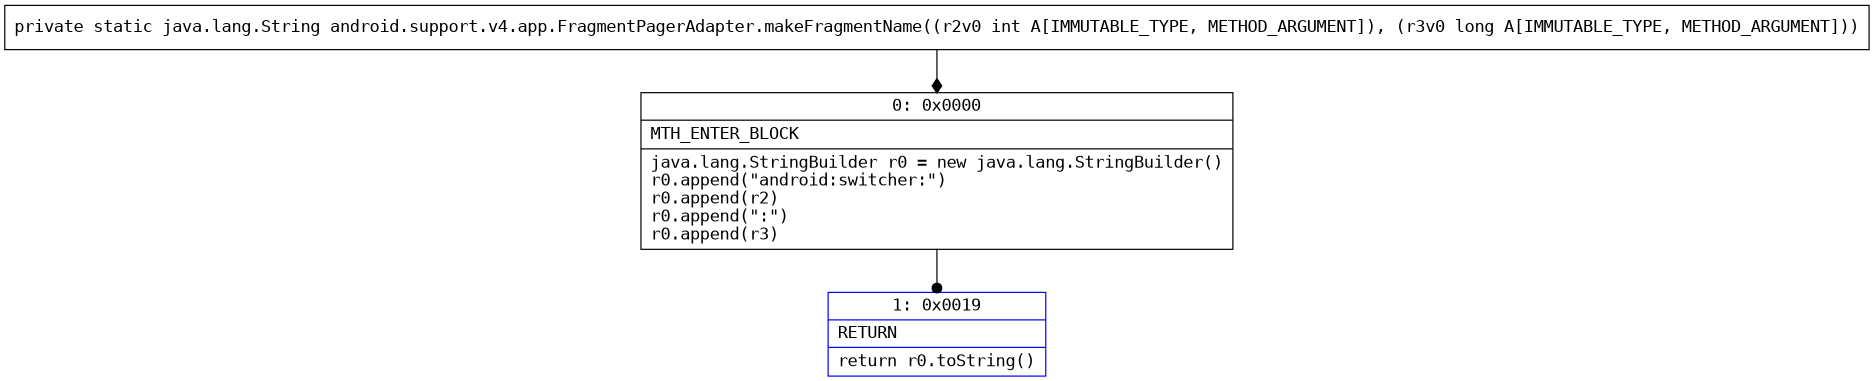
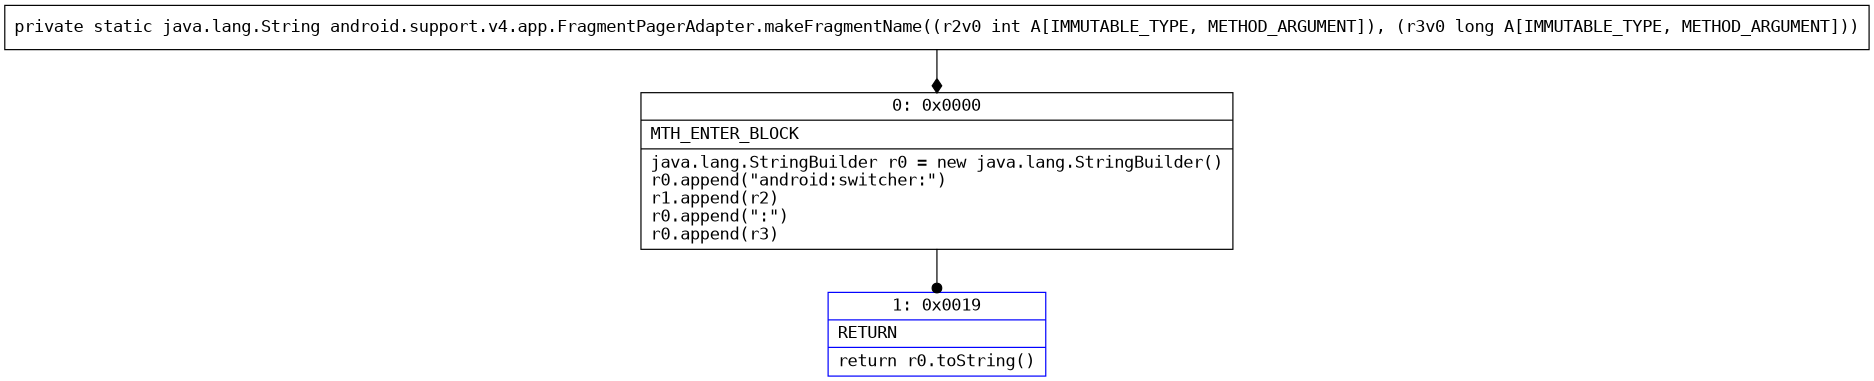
(715, 199) -> (715, 199)
